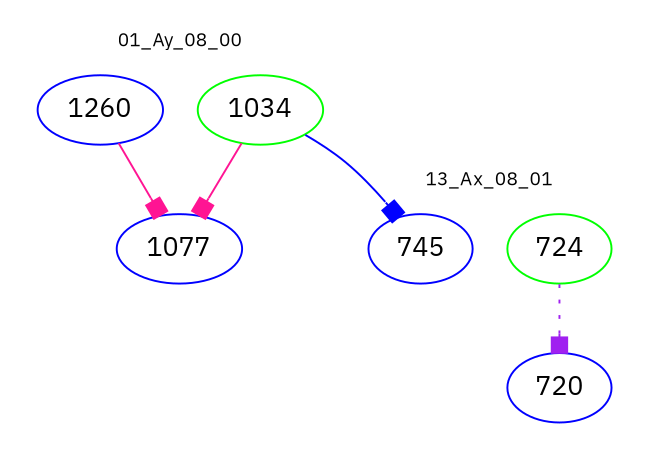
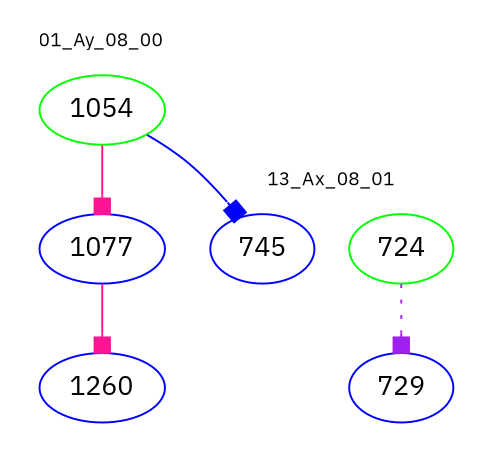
(260, 110) -> (102, 110)
(135, 171) -> (102, 309)
(559, 388) -> (401, 388)
